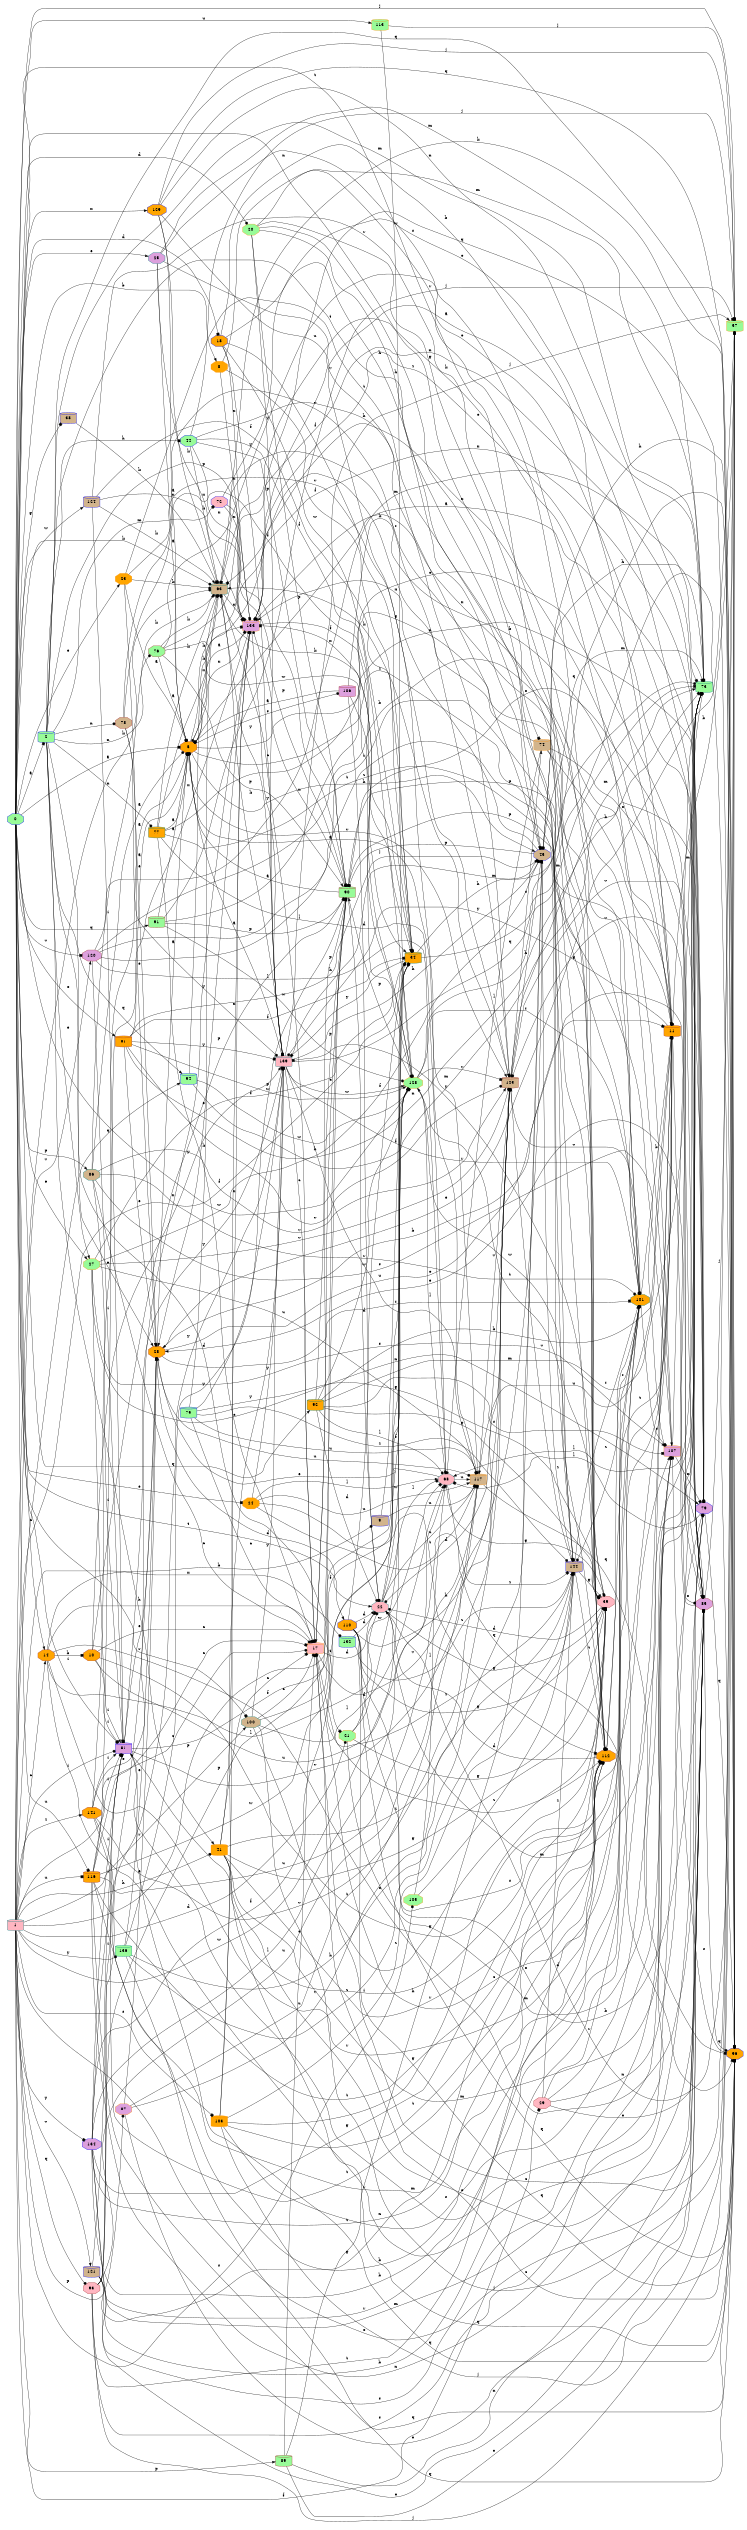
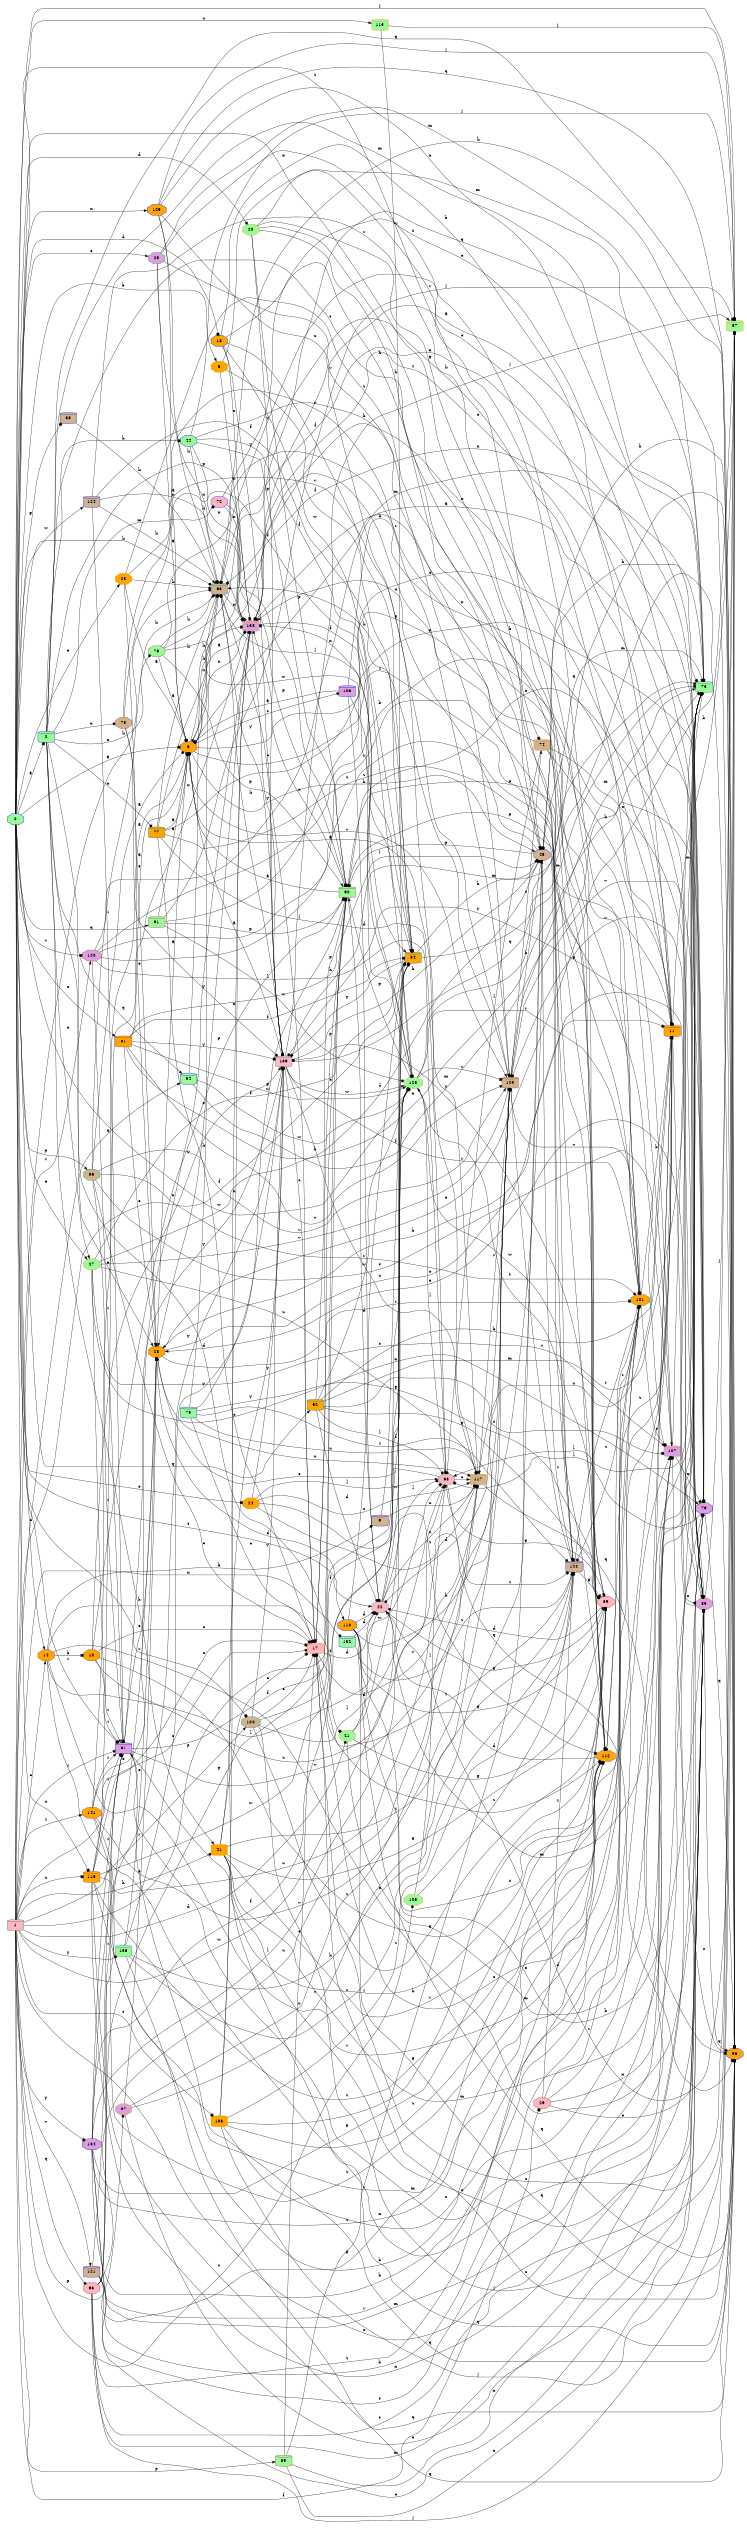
(315, 651) -> (315, 651)
(347, 691) -> (347, 691)
(590, 1660) -> none
none -> (683, 1845)
